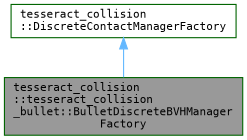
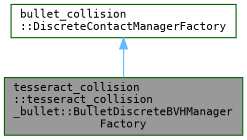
(124, 21) -> (124, 21)
